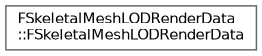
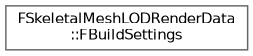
(131, 28) -> (127, 28)
